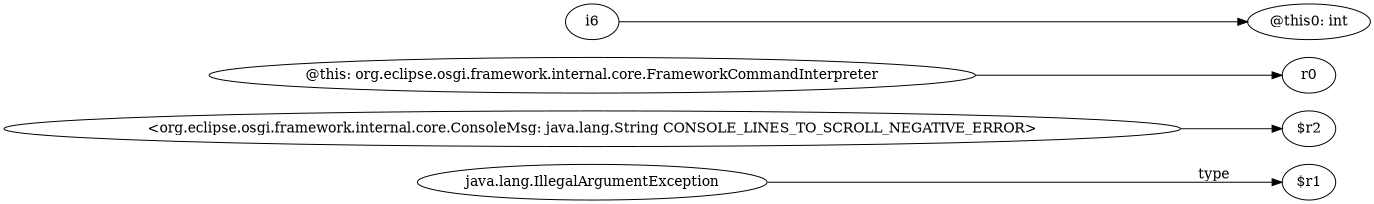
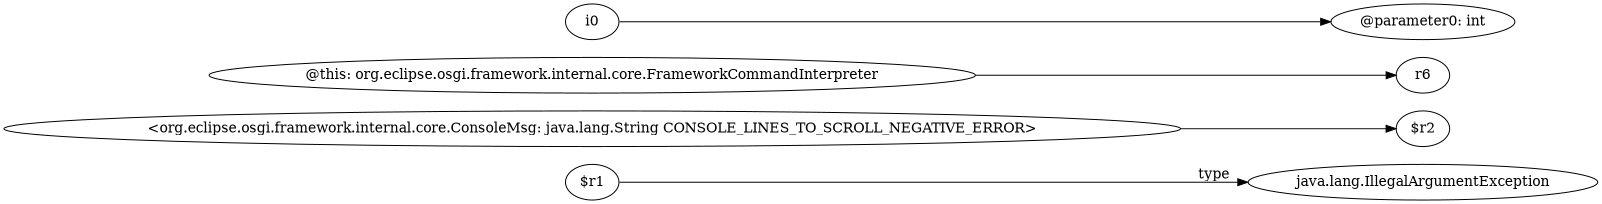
(592, 22) -> (592, 22)
(1309, 22) -> (1423, 22)
(1309, 75) -> (1423, 75)
(1020, 182) -> (929, 182)
